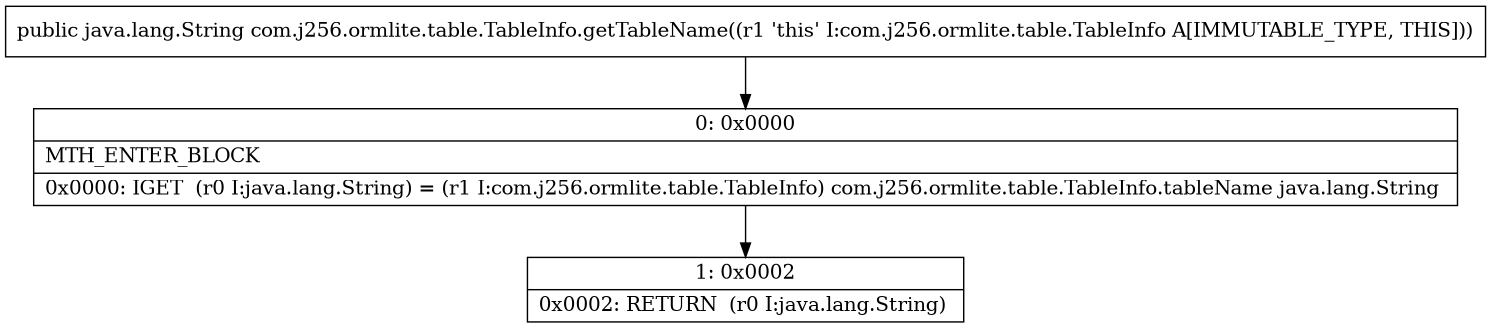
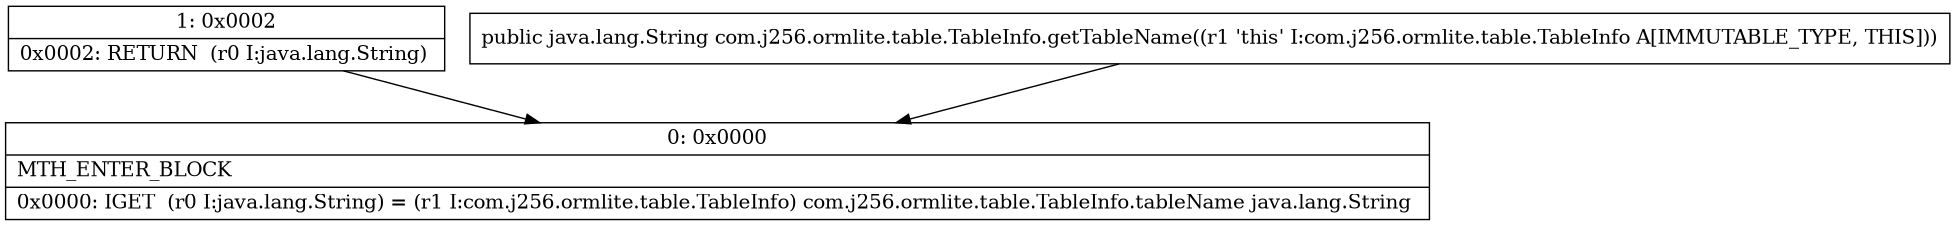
(746, 224) -> (435, 95)
